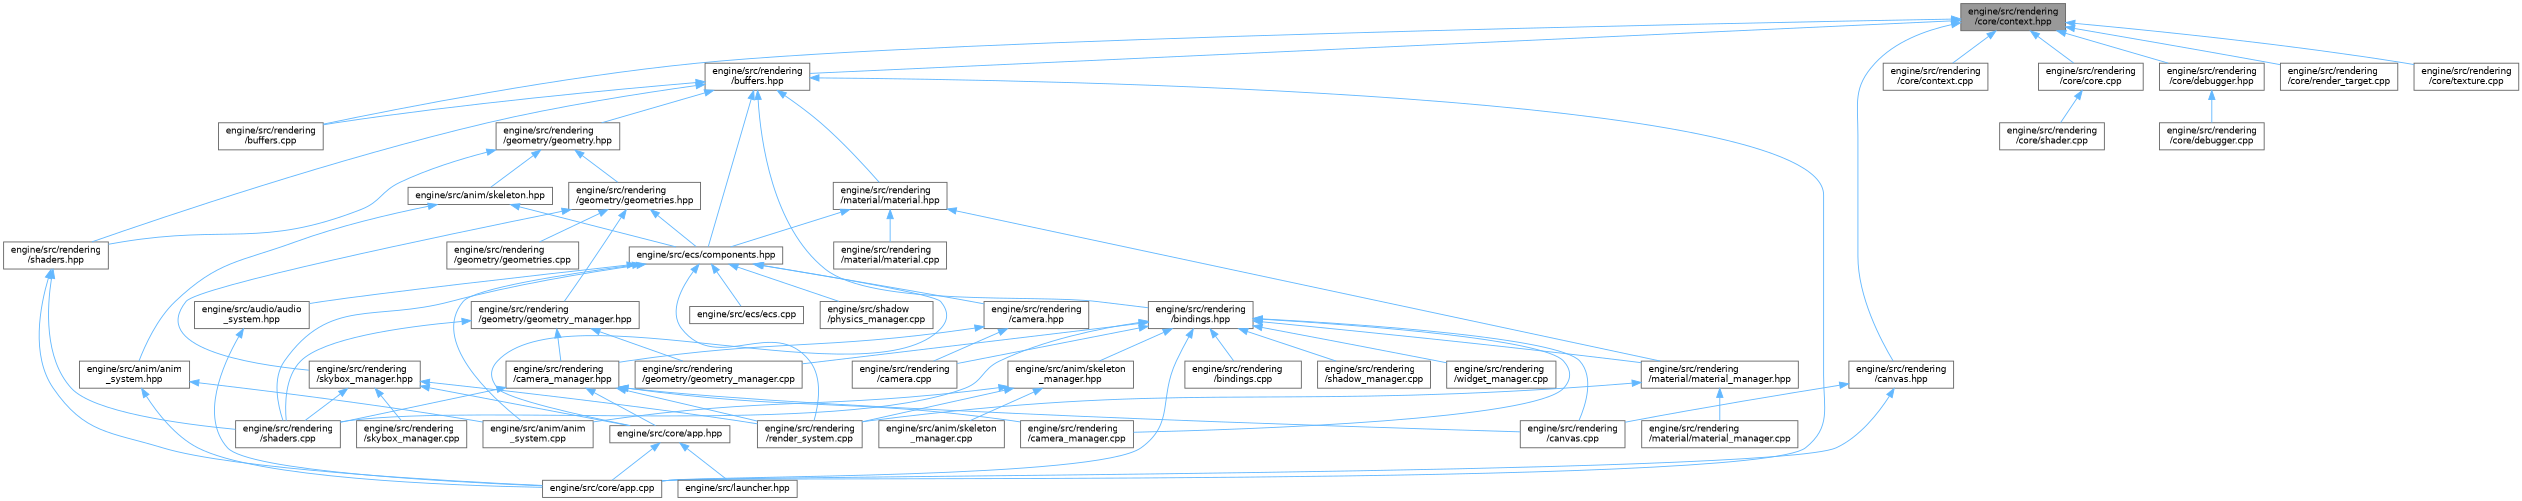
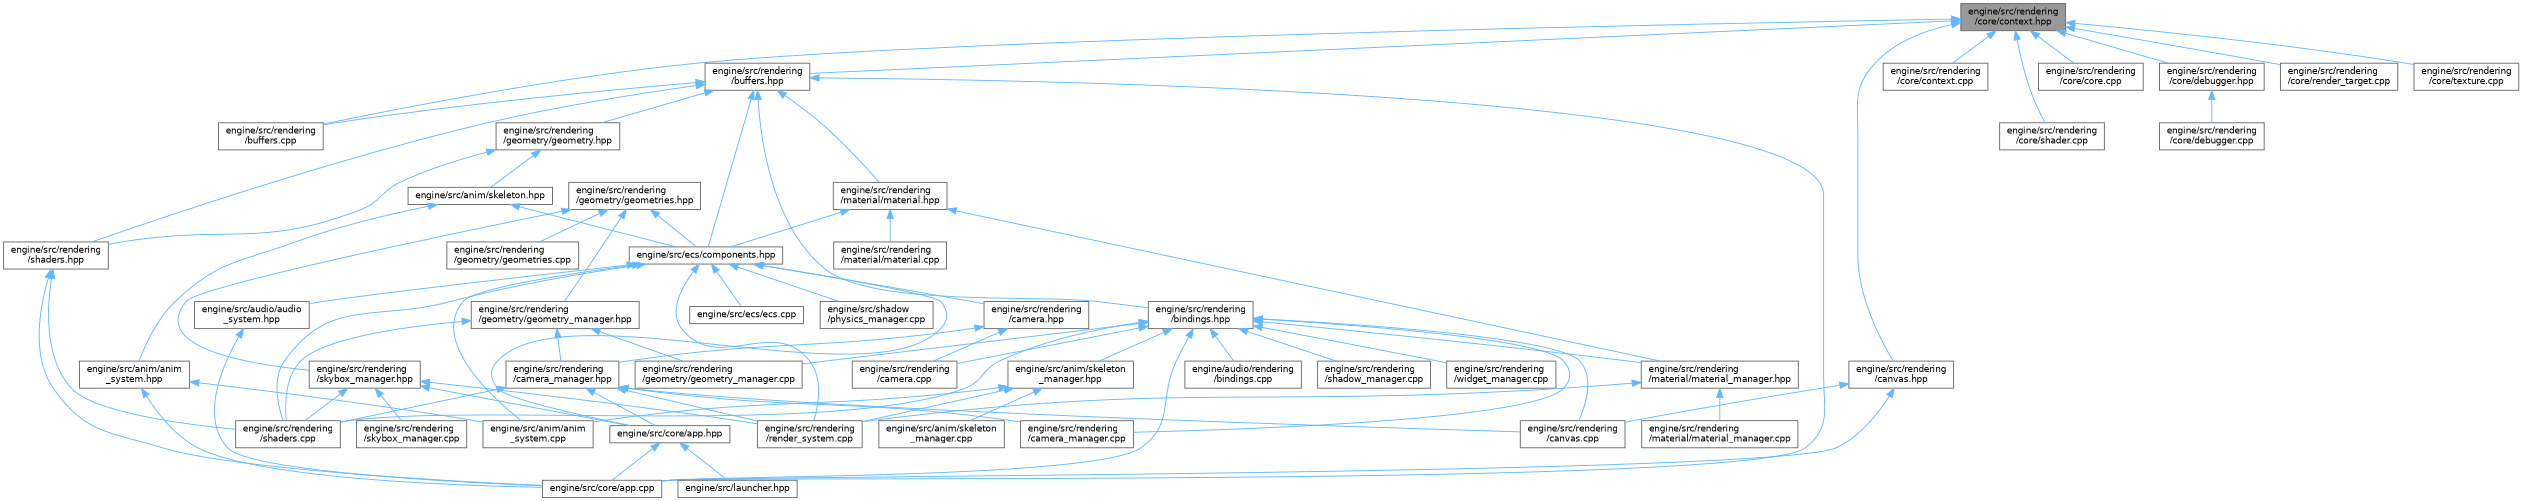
(2069, 110) -> (2028, 82)
(600, 169) -> none
(1243, 375) -> (1243, 375)
